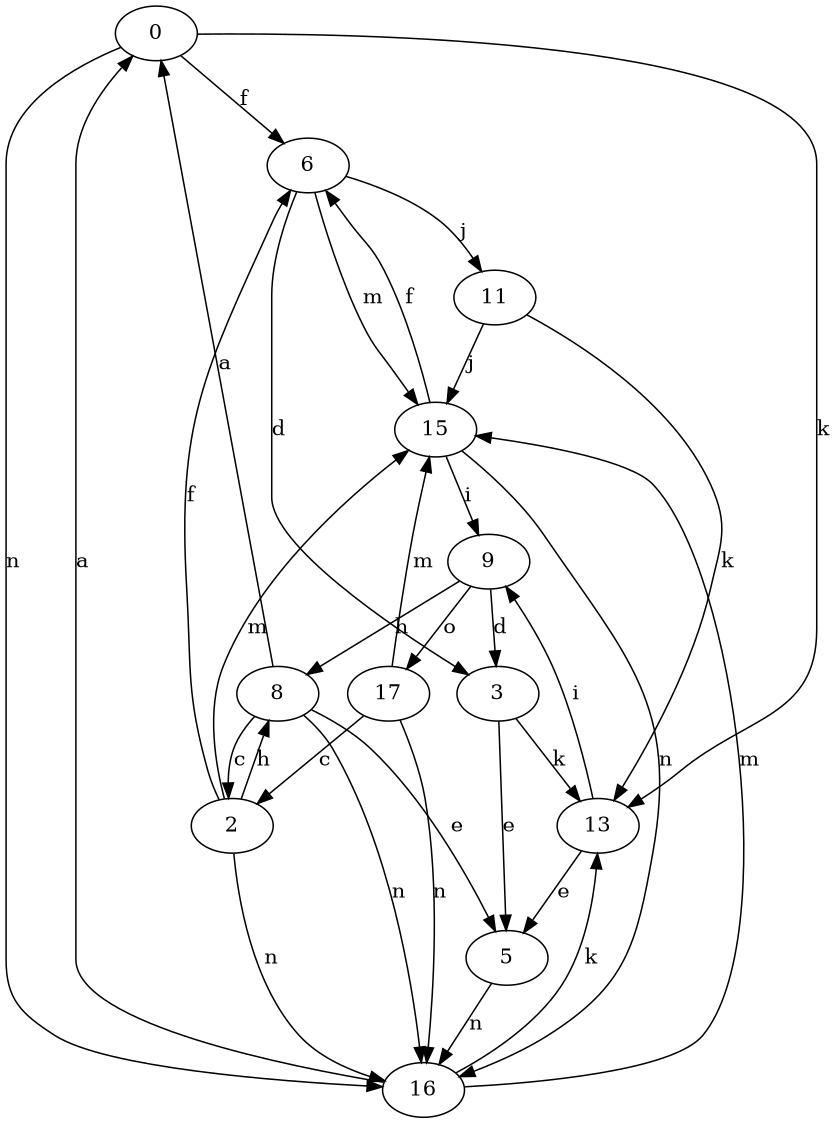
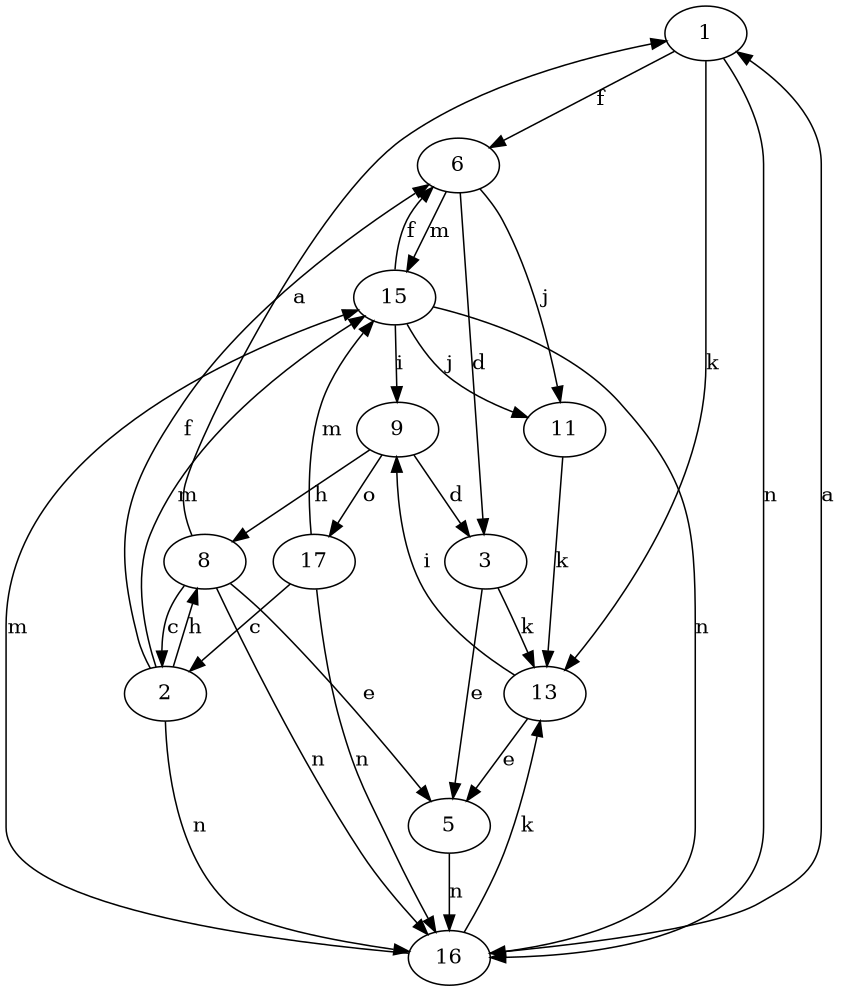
(156, 33) -> (706, 33)
(468, 357) -> (451, 379)
